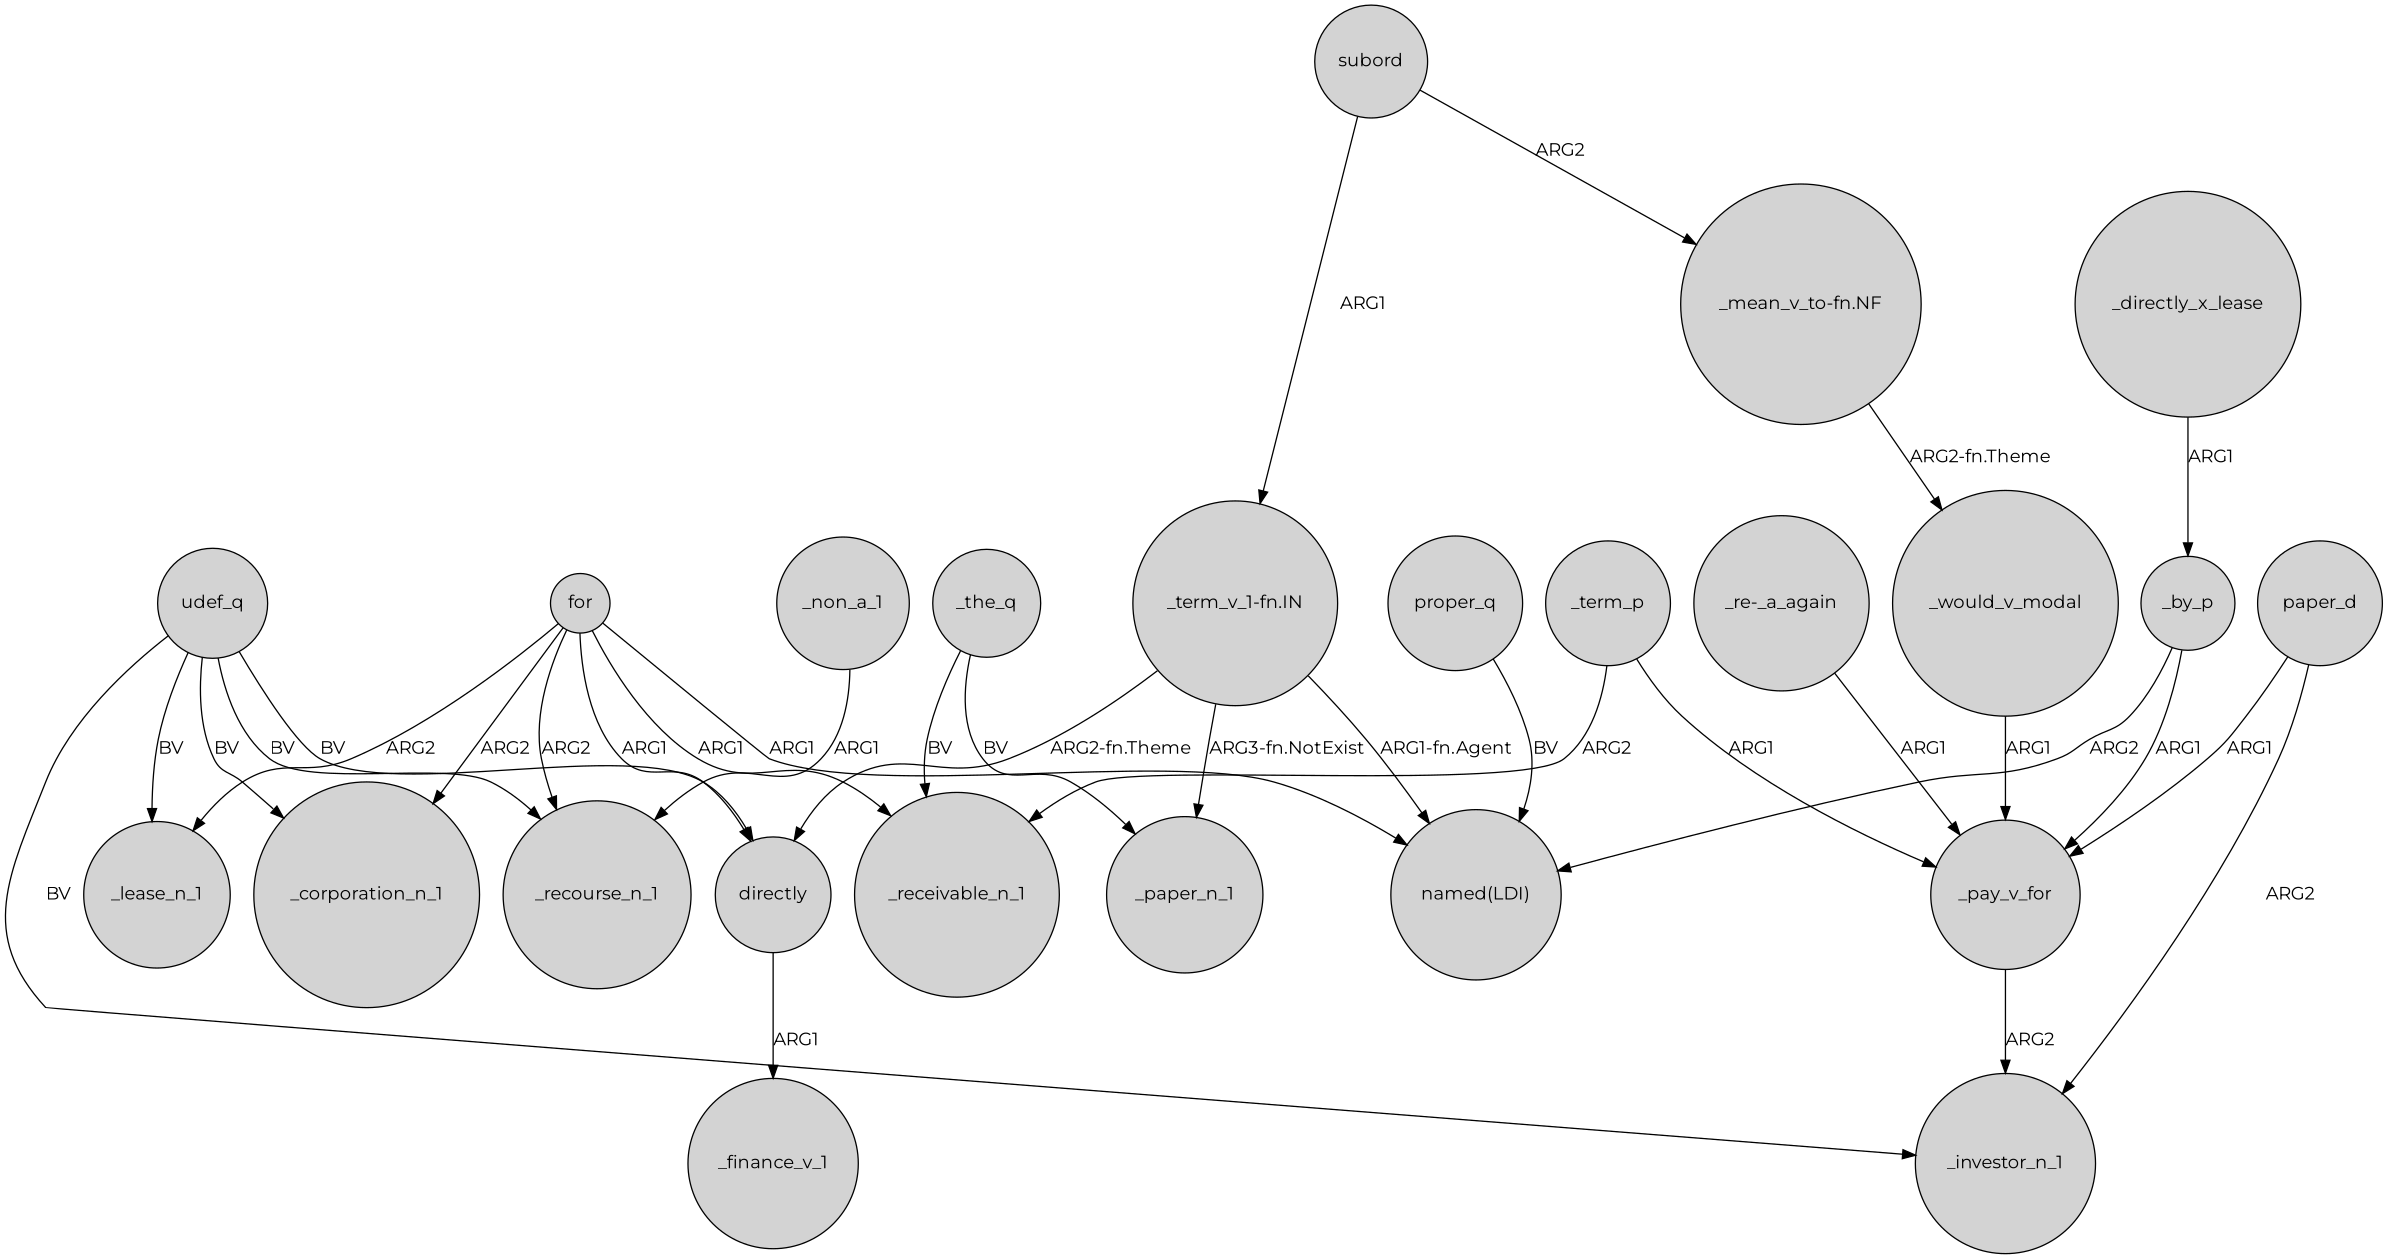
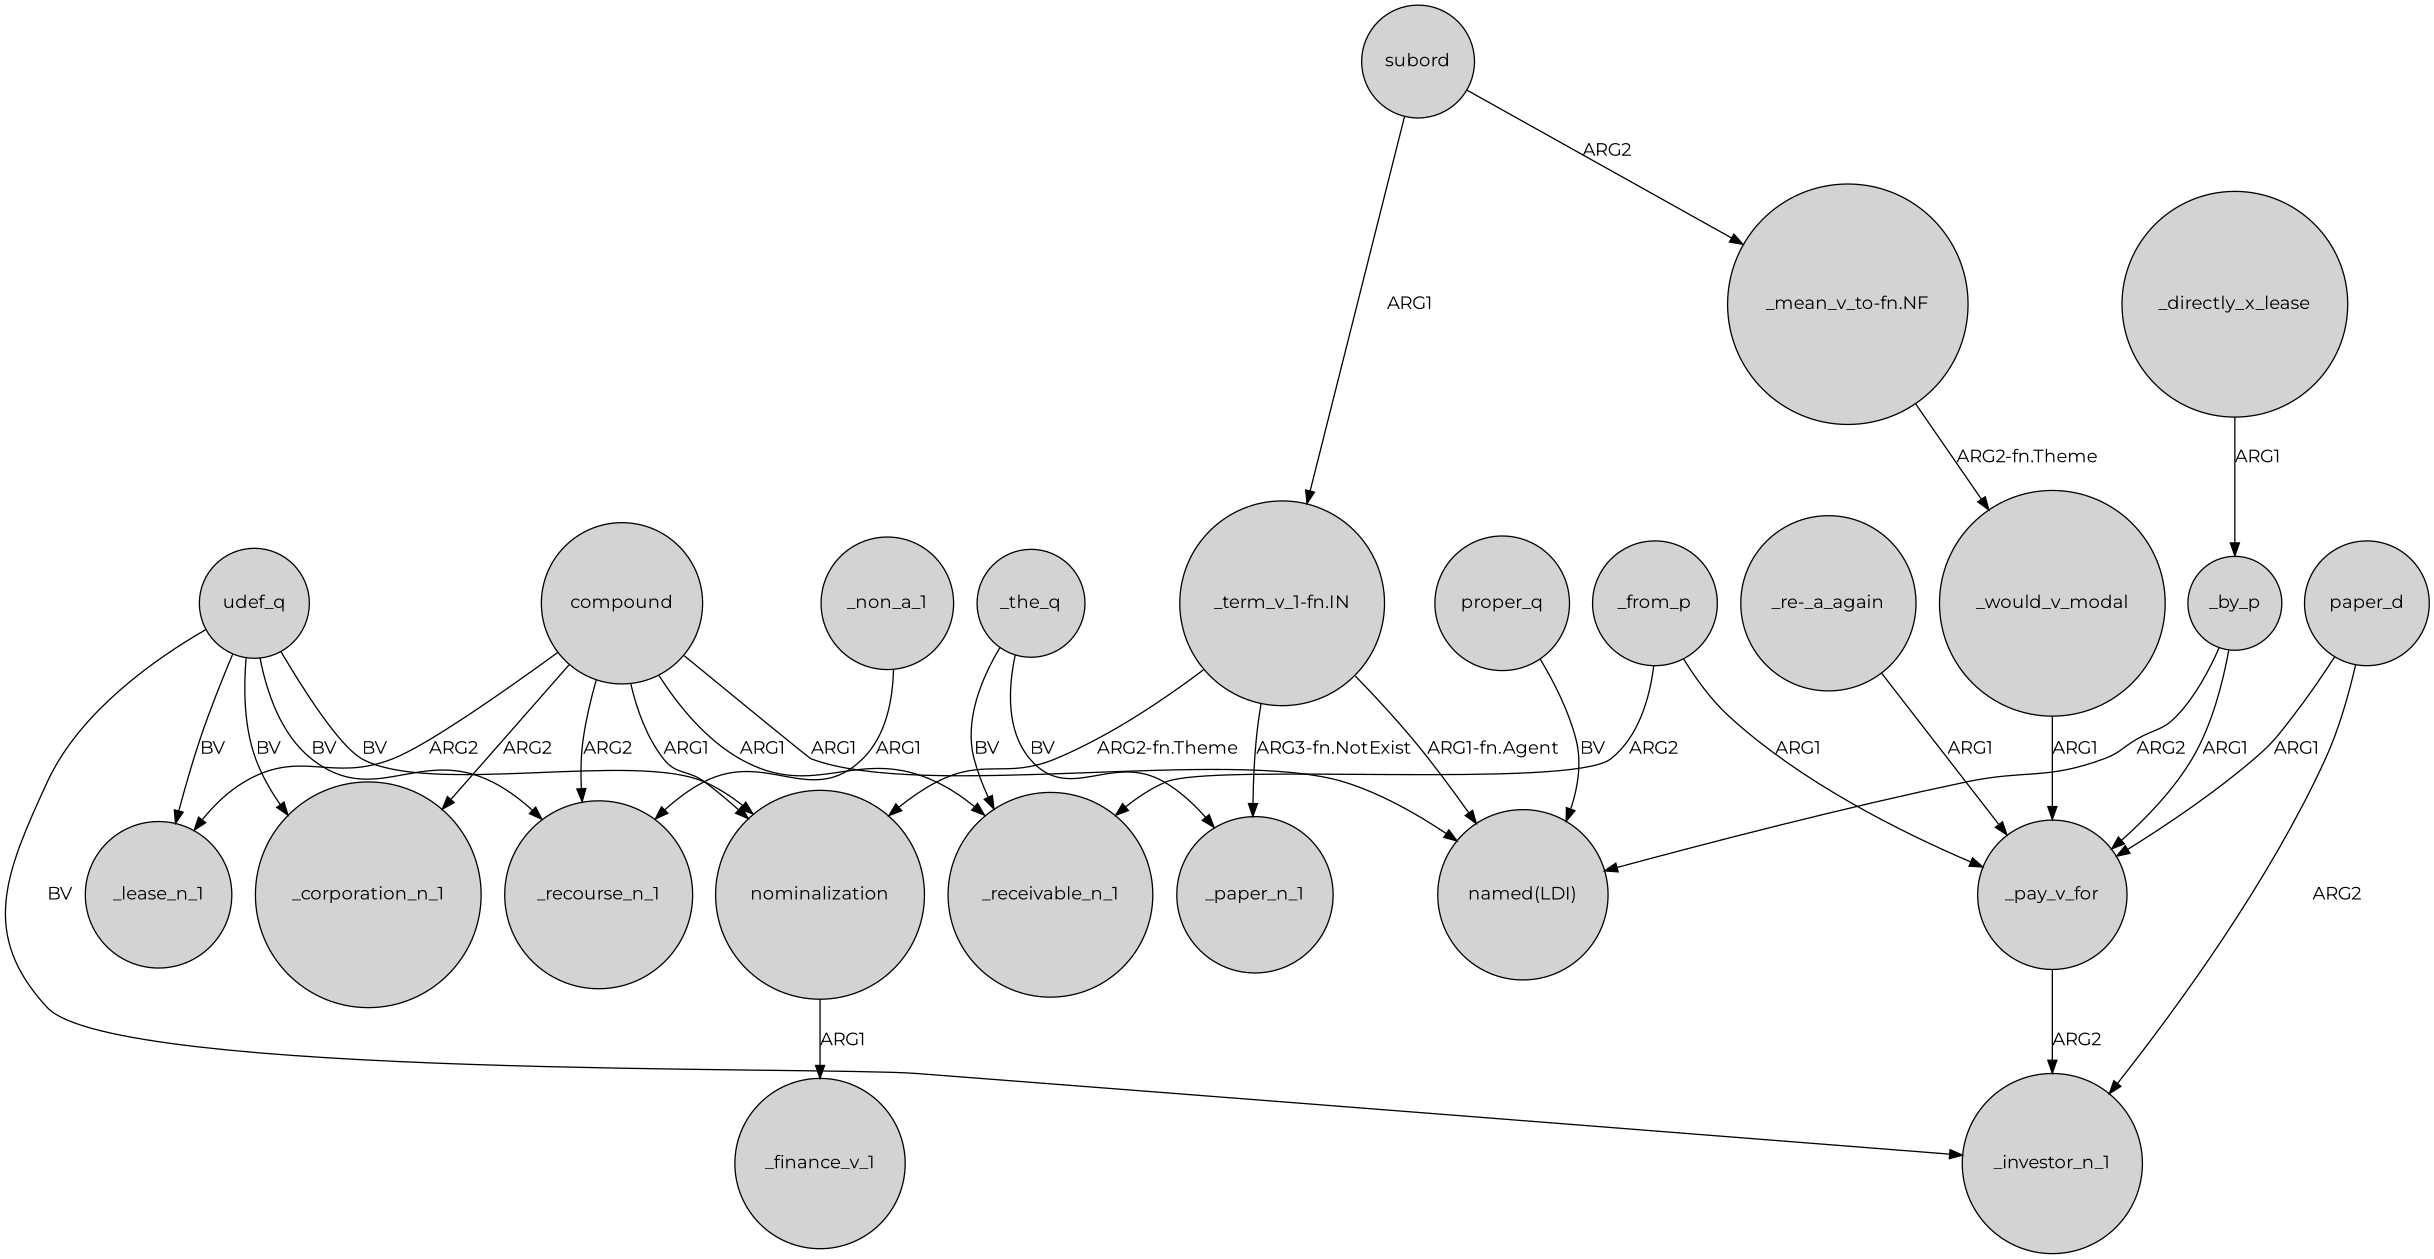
(580, 603) -> (622, 603)
(1608, 603) -> (1655, 603)
(773, 895) -> (820, 895)
